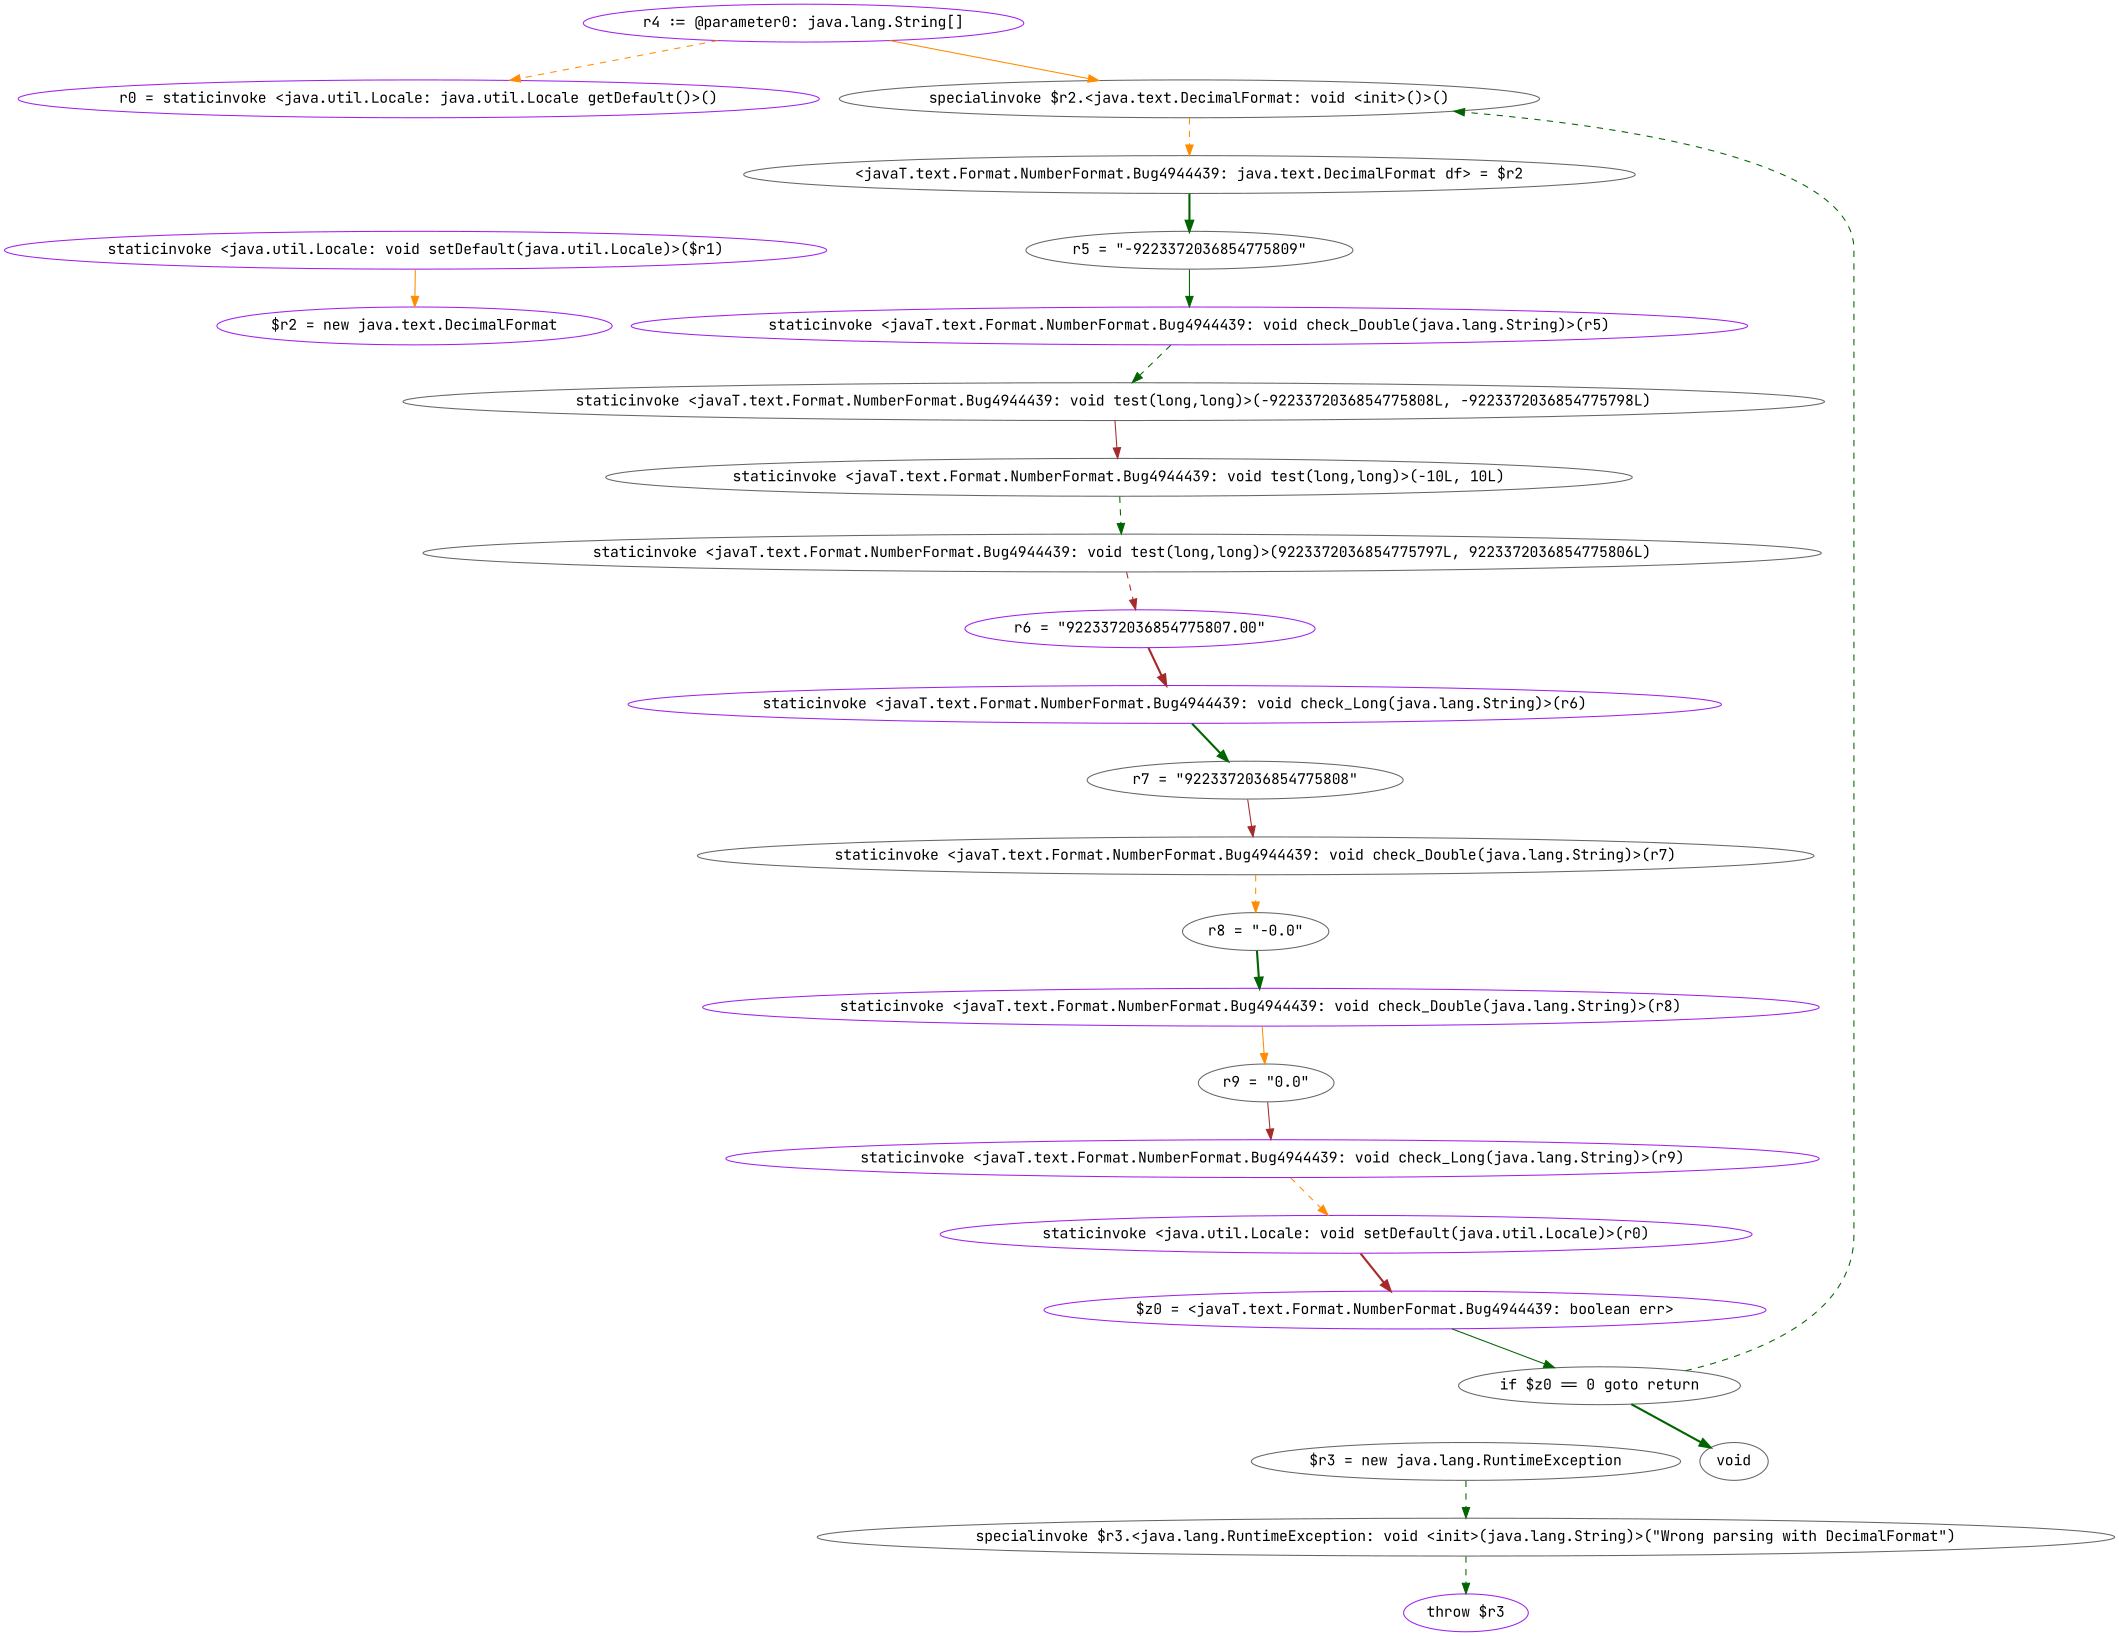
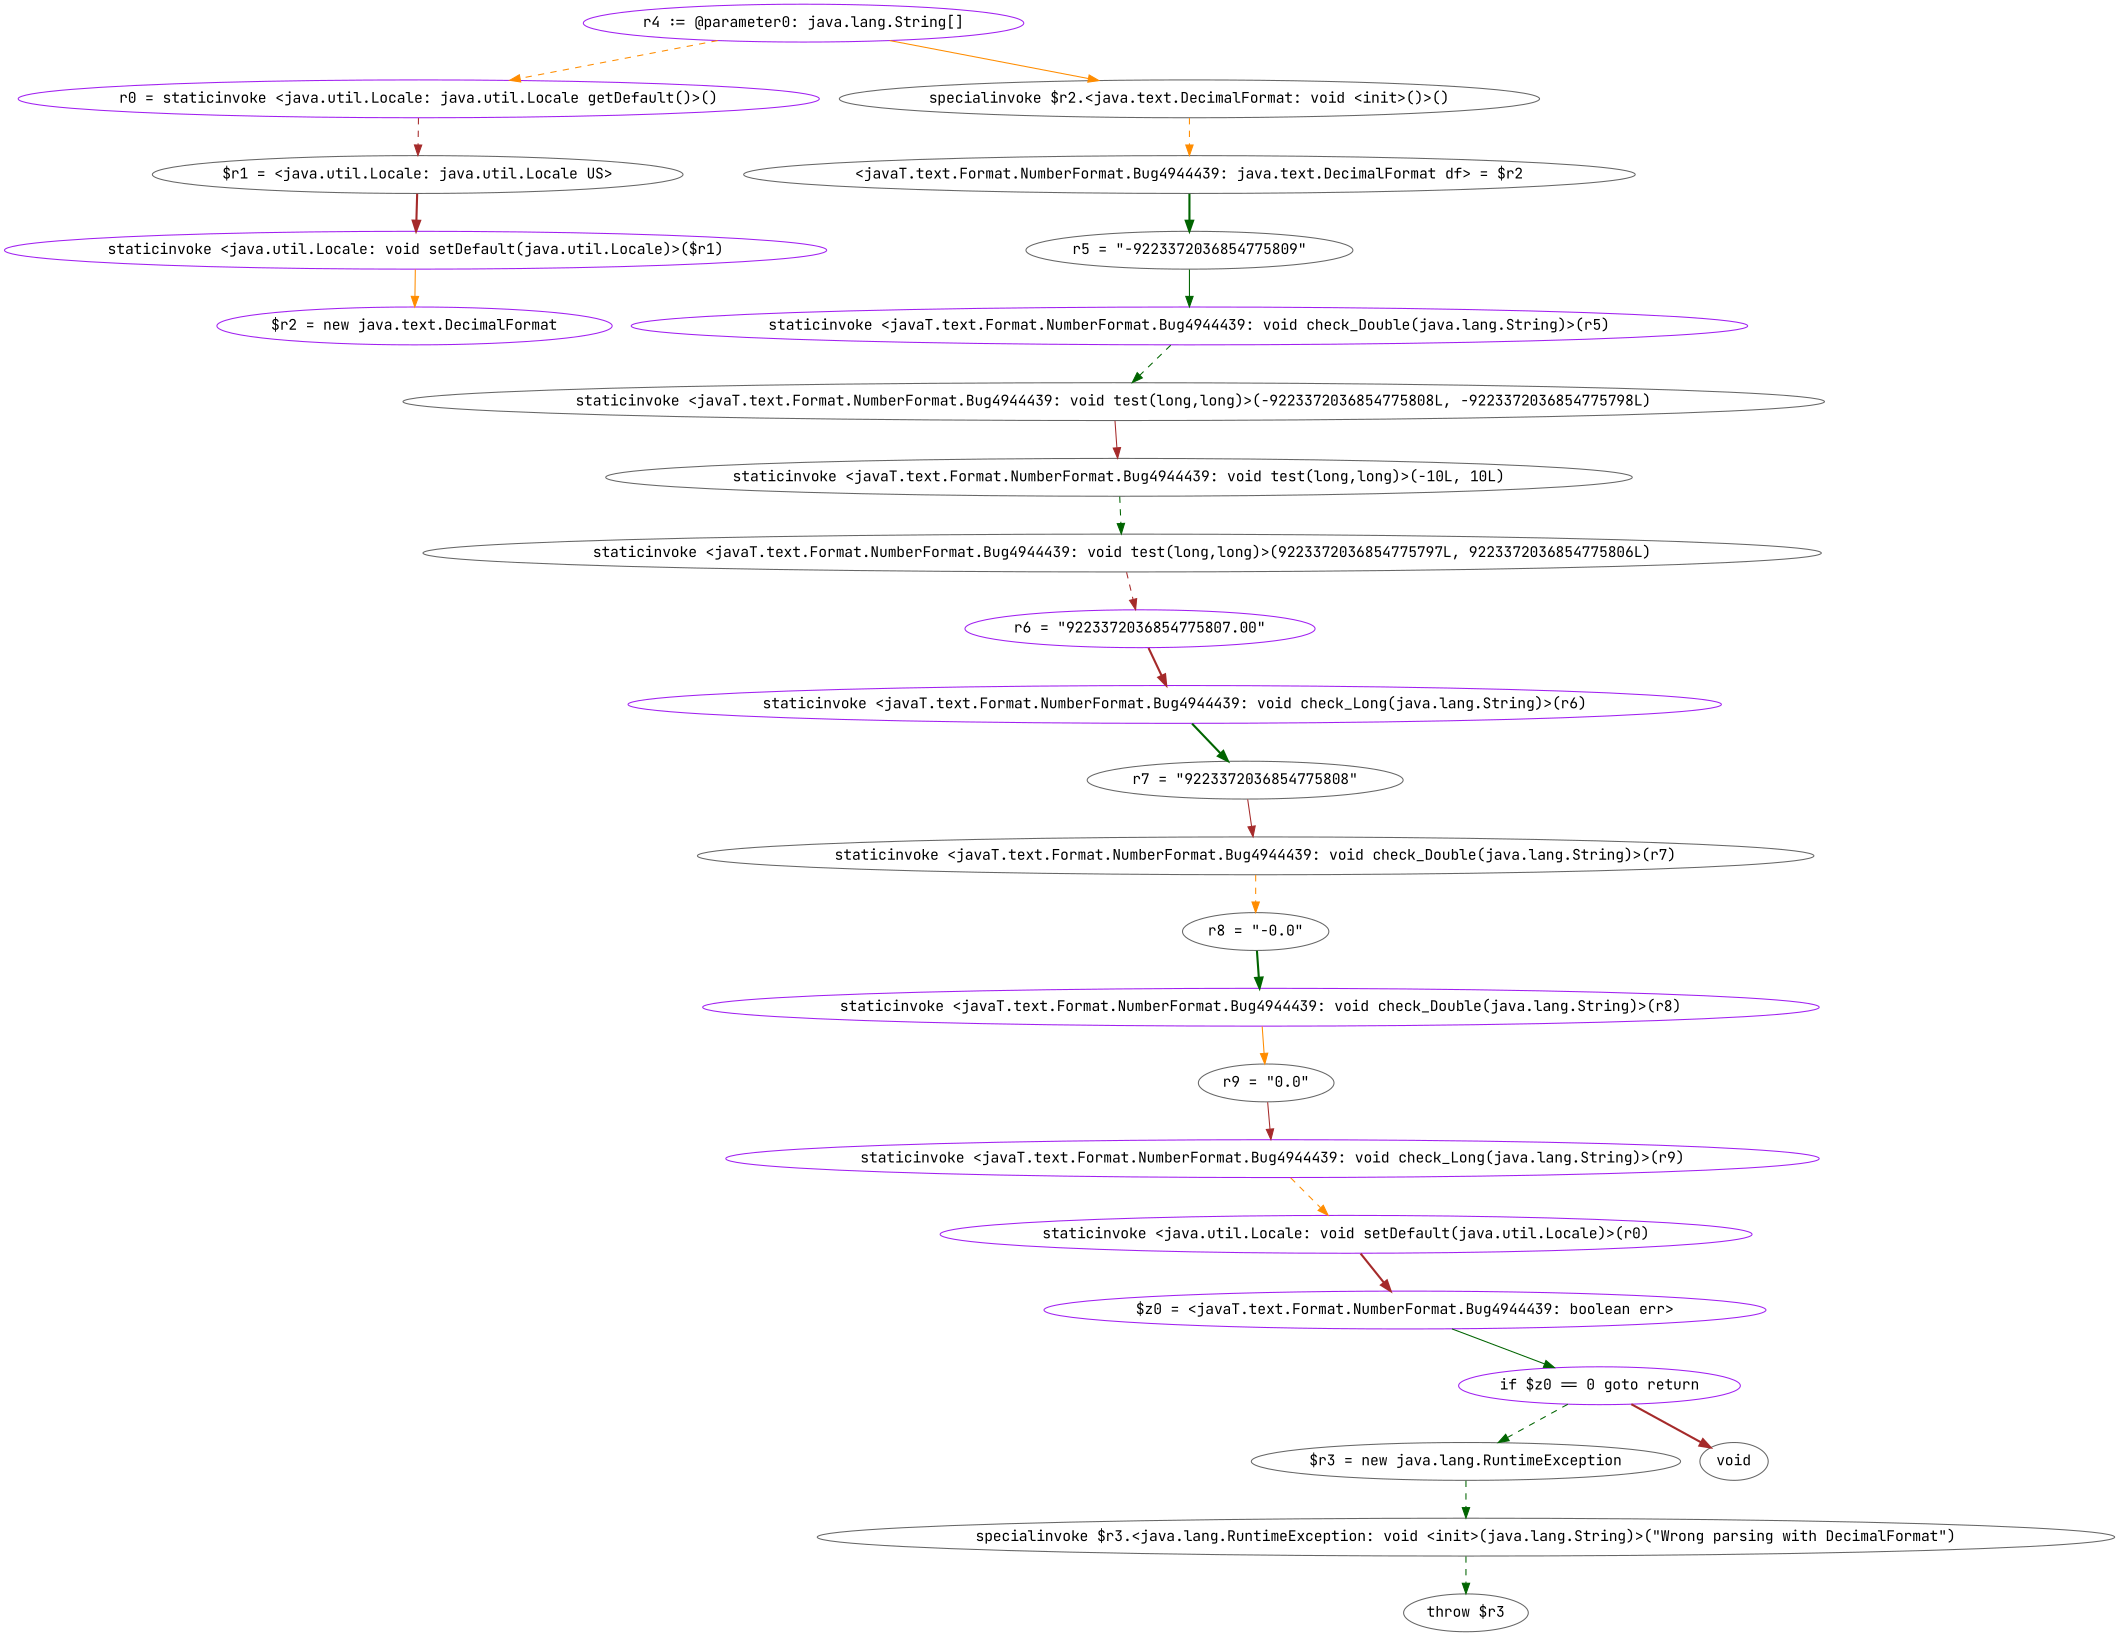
none -> (418, 175)
(1854, 642) -> (1538, 1421)
(1599, 1386) -> (1599, 1386)
(1666, 1423) -> (1666, 1423)
(1466, 1613) -> (1466, 1613)
